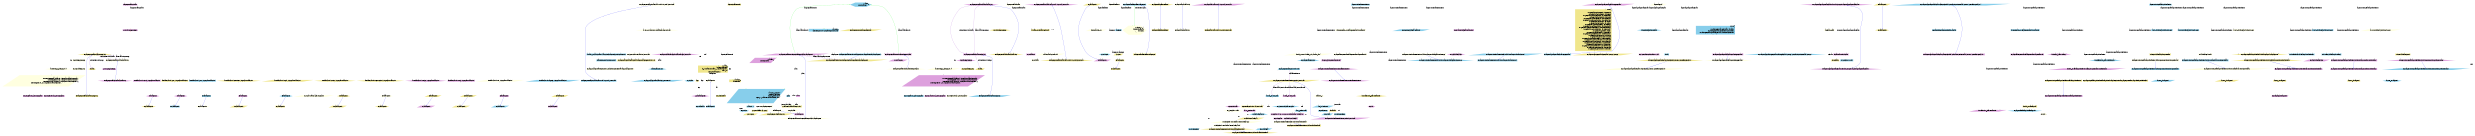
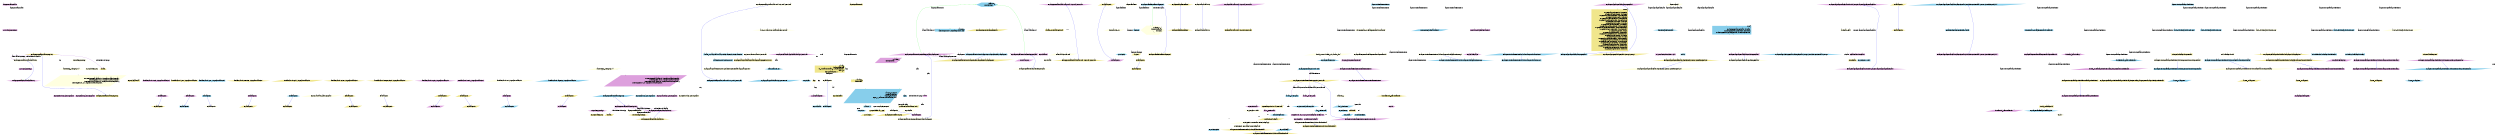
(861, 5) -> (987, 5)
(1160, 30) -> (1180, 30)
none -> (134, 81)
(794, 96) -> (916, 96)
